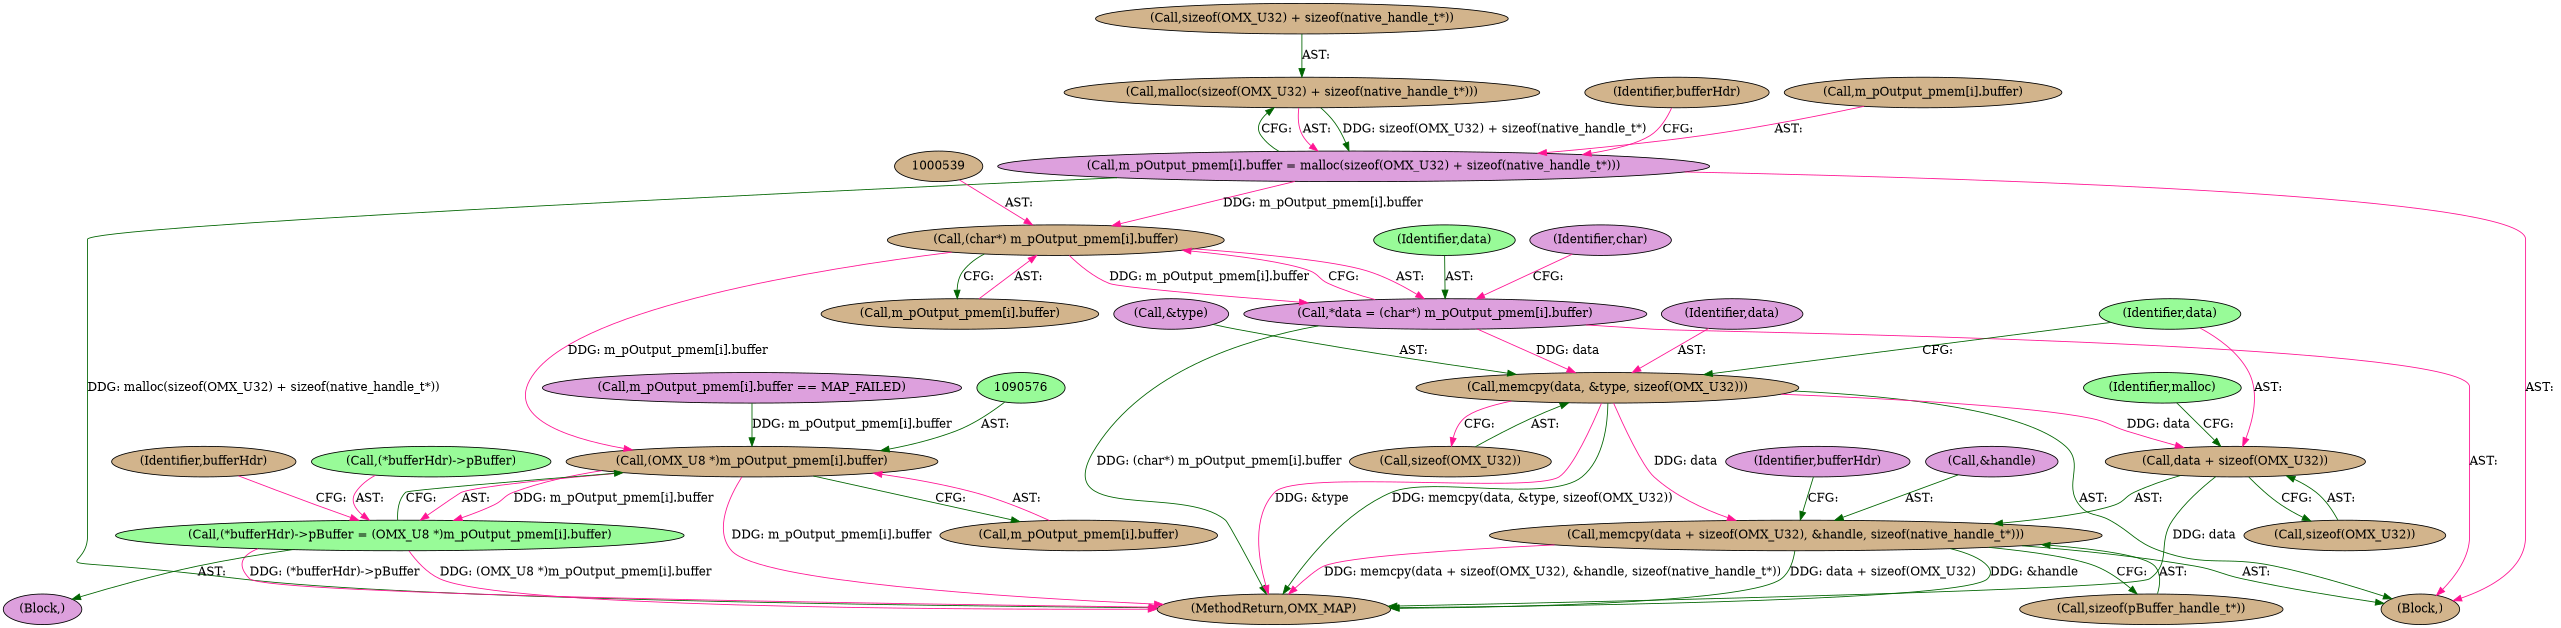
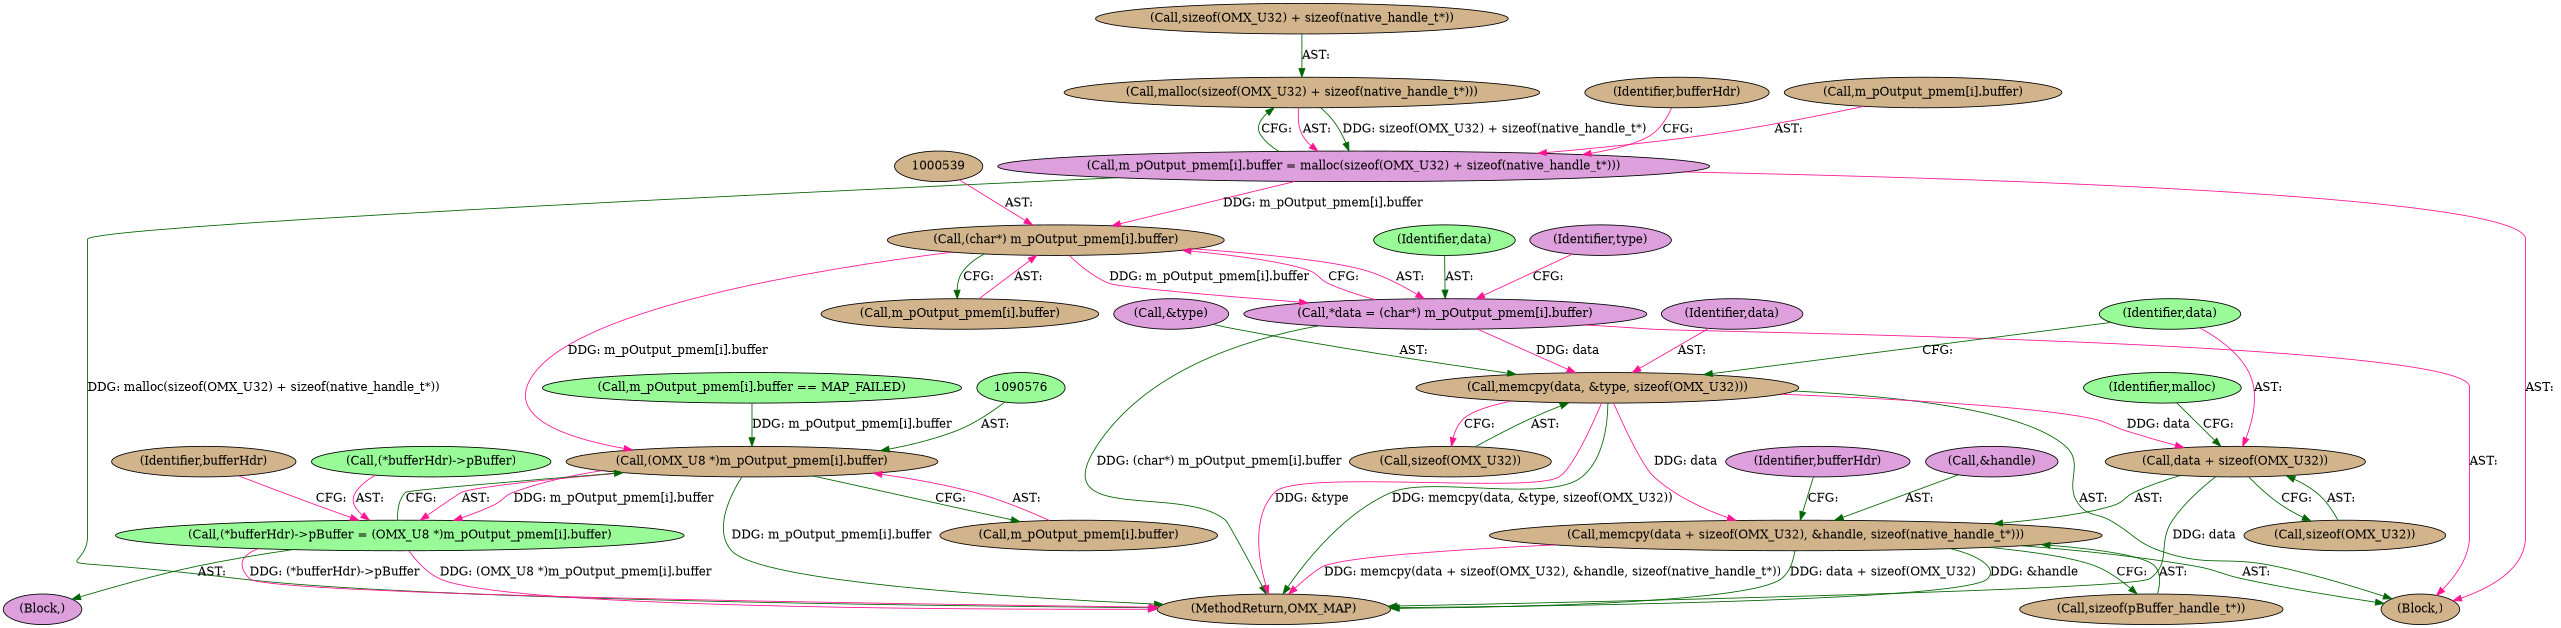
(1601, 240) -> (1601, 240)
(752, 388) -> (752, 388)
(901, 587) -> (901, 587)
